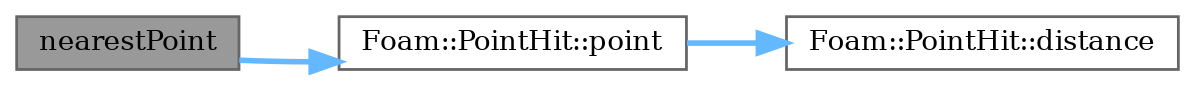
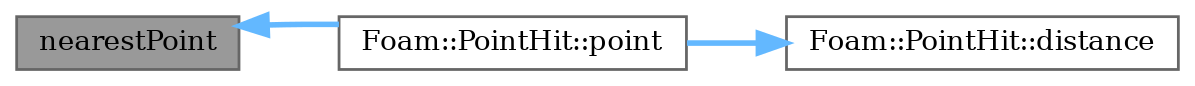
(275, 61) -> (303, 24)
